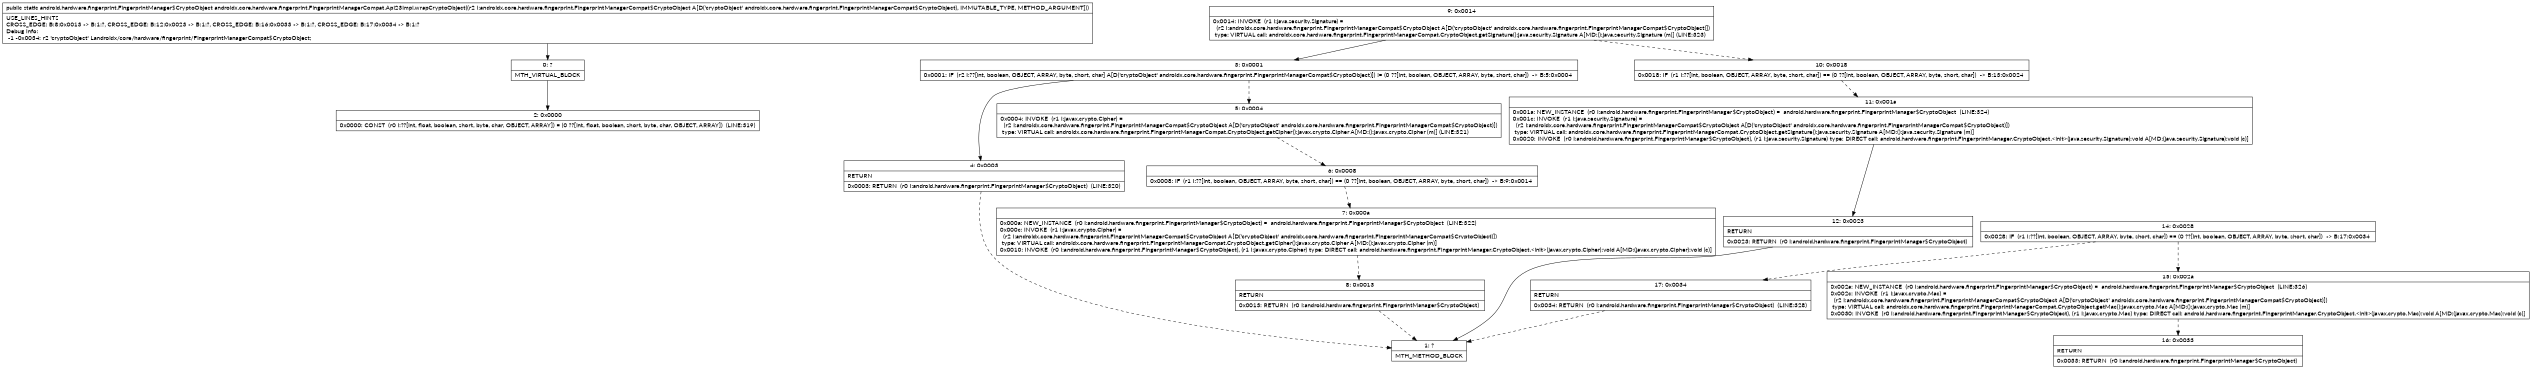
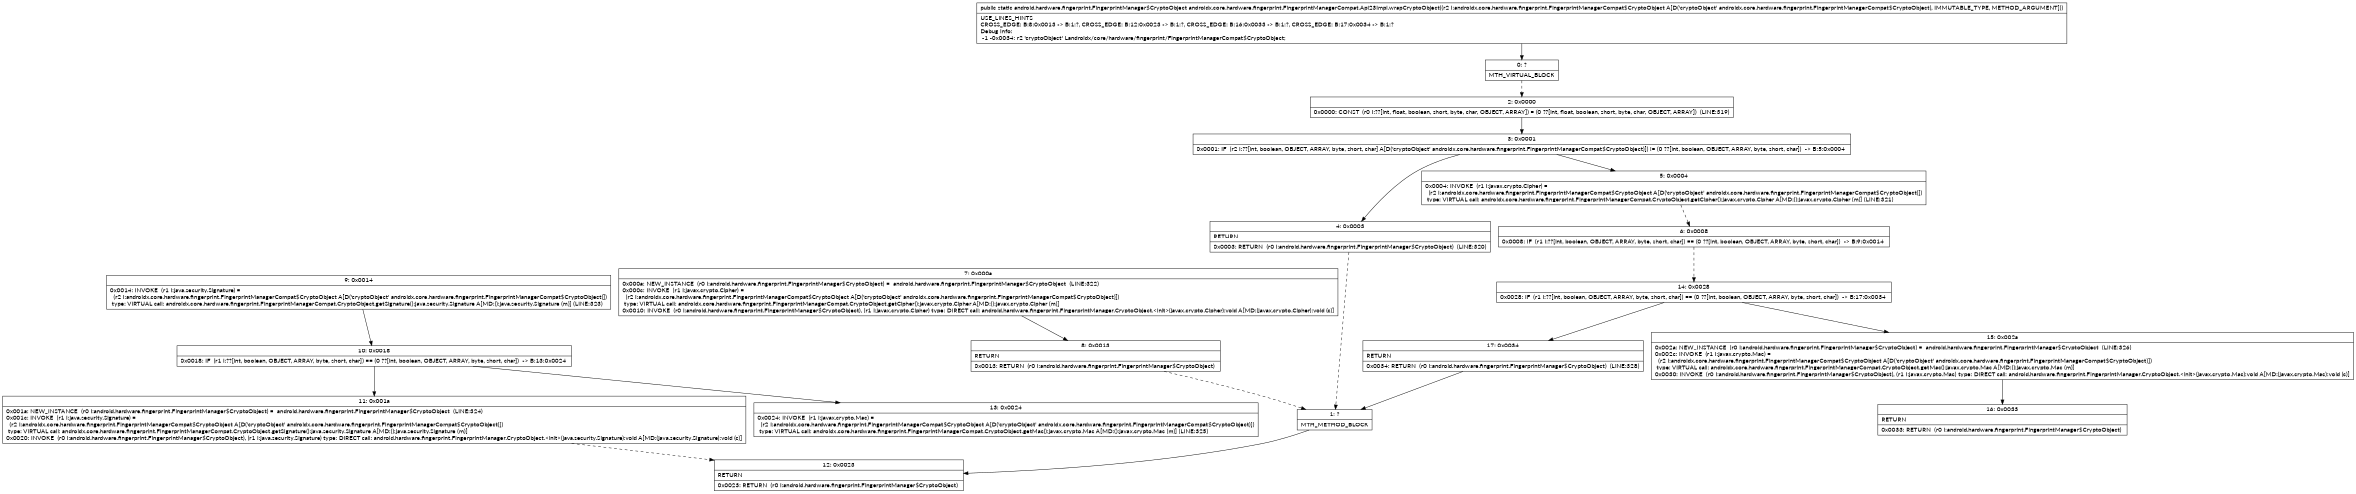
(1342, 50) -> (1522, 123)
(1671, 50) -> (367, 325)
(1848, 87) -> (374, 379)
(1249, 90) -> (1584, 162)
(548, 93) -> (1522, 86)
(1864, 178) -> (641, 452)
(1347, 195) -> (1694, 262)
(2178, 255) -> (1813, 317)
(1600, 259) -> (1140, 461)
(1932, 260) -> (1608, 321)
(1358, 265) -> (1043, 327)
(2178, 325) -> (2002, 390)
(1538, 326) -> (1414, 390)
none -> (1006, 420)
